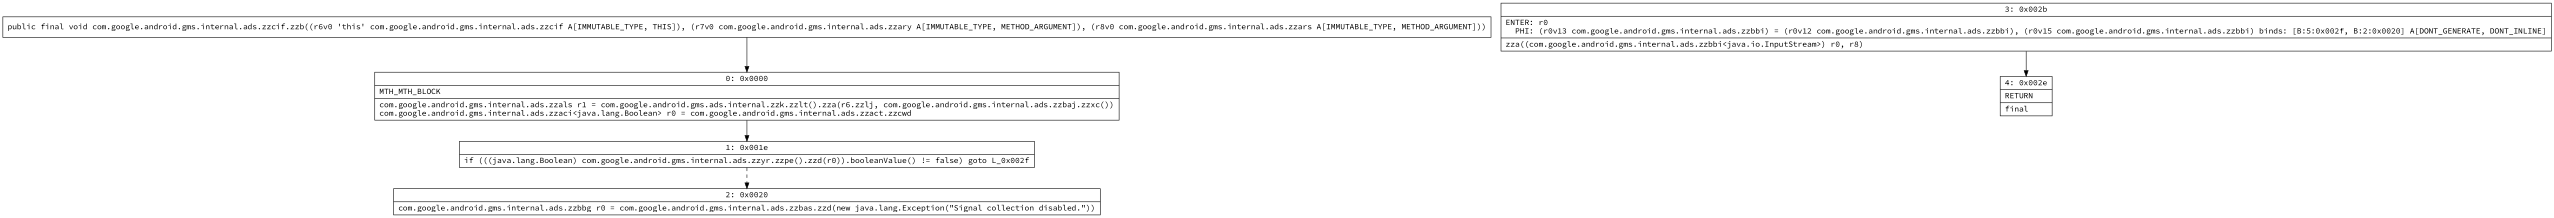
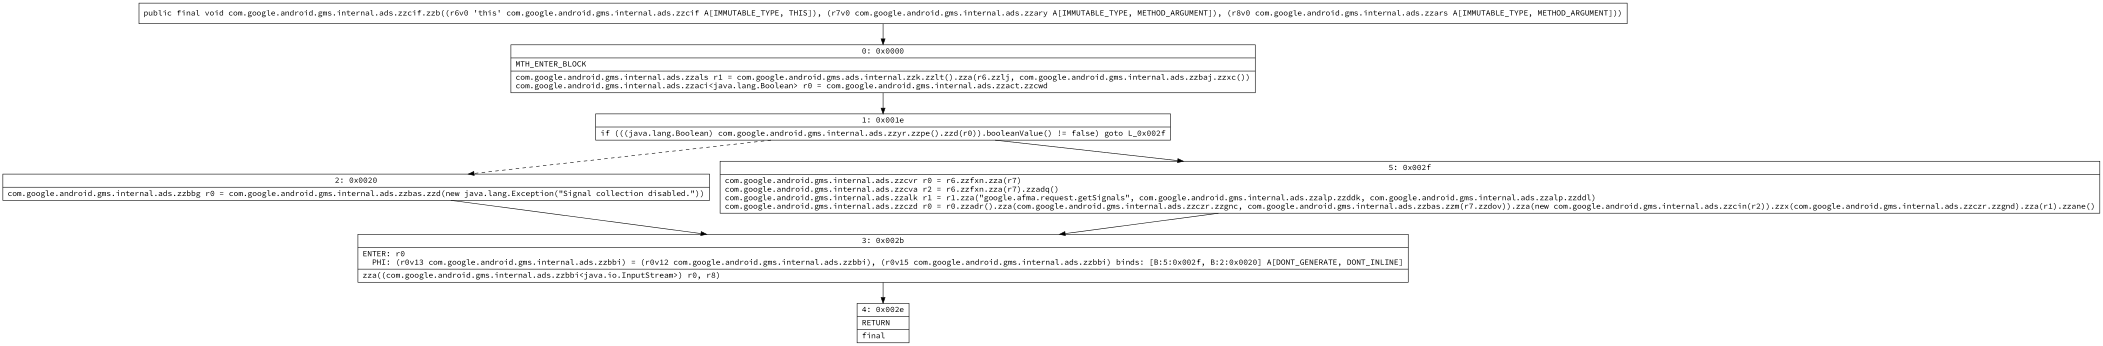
(410, 92) -> (551, 64)
none -> (1410, 187)
none -> (576, 217)
